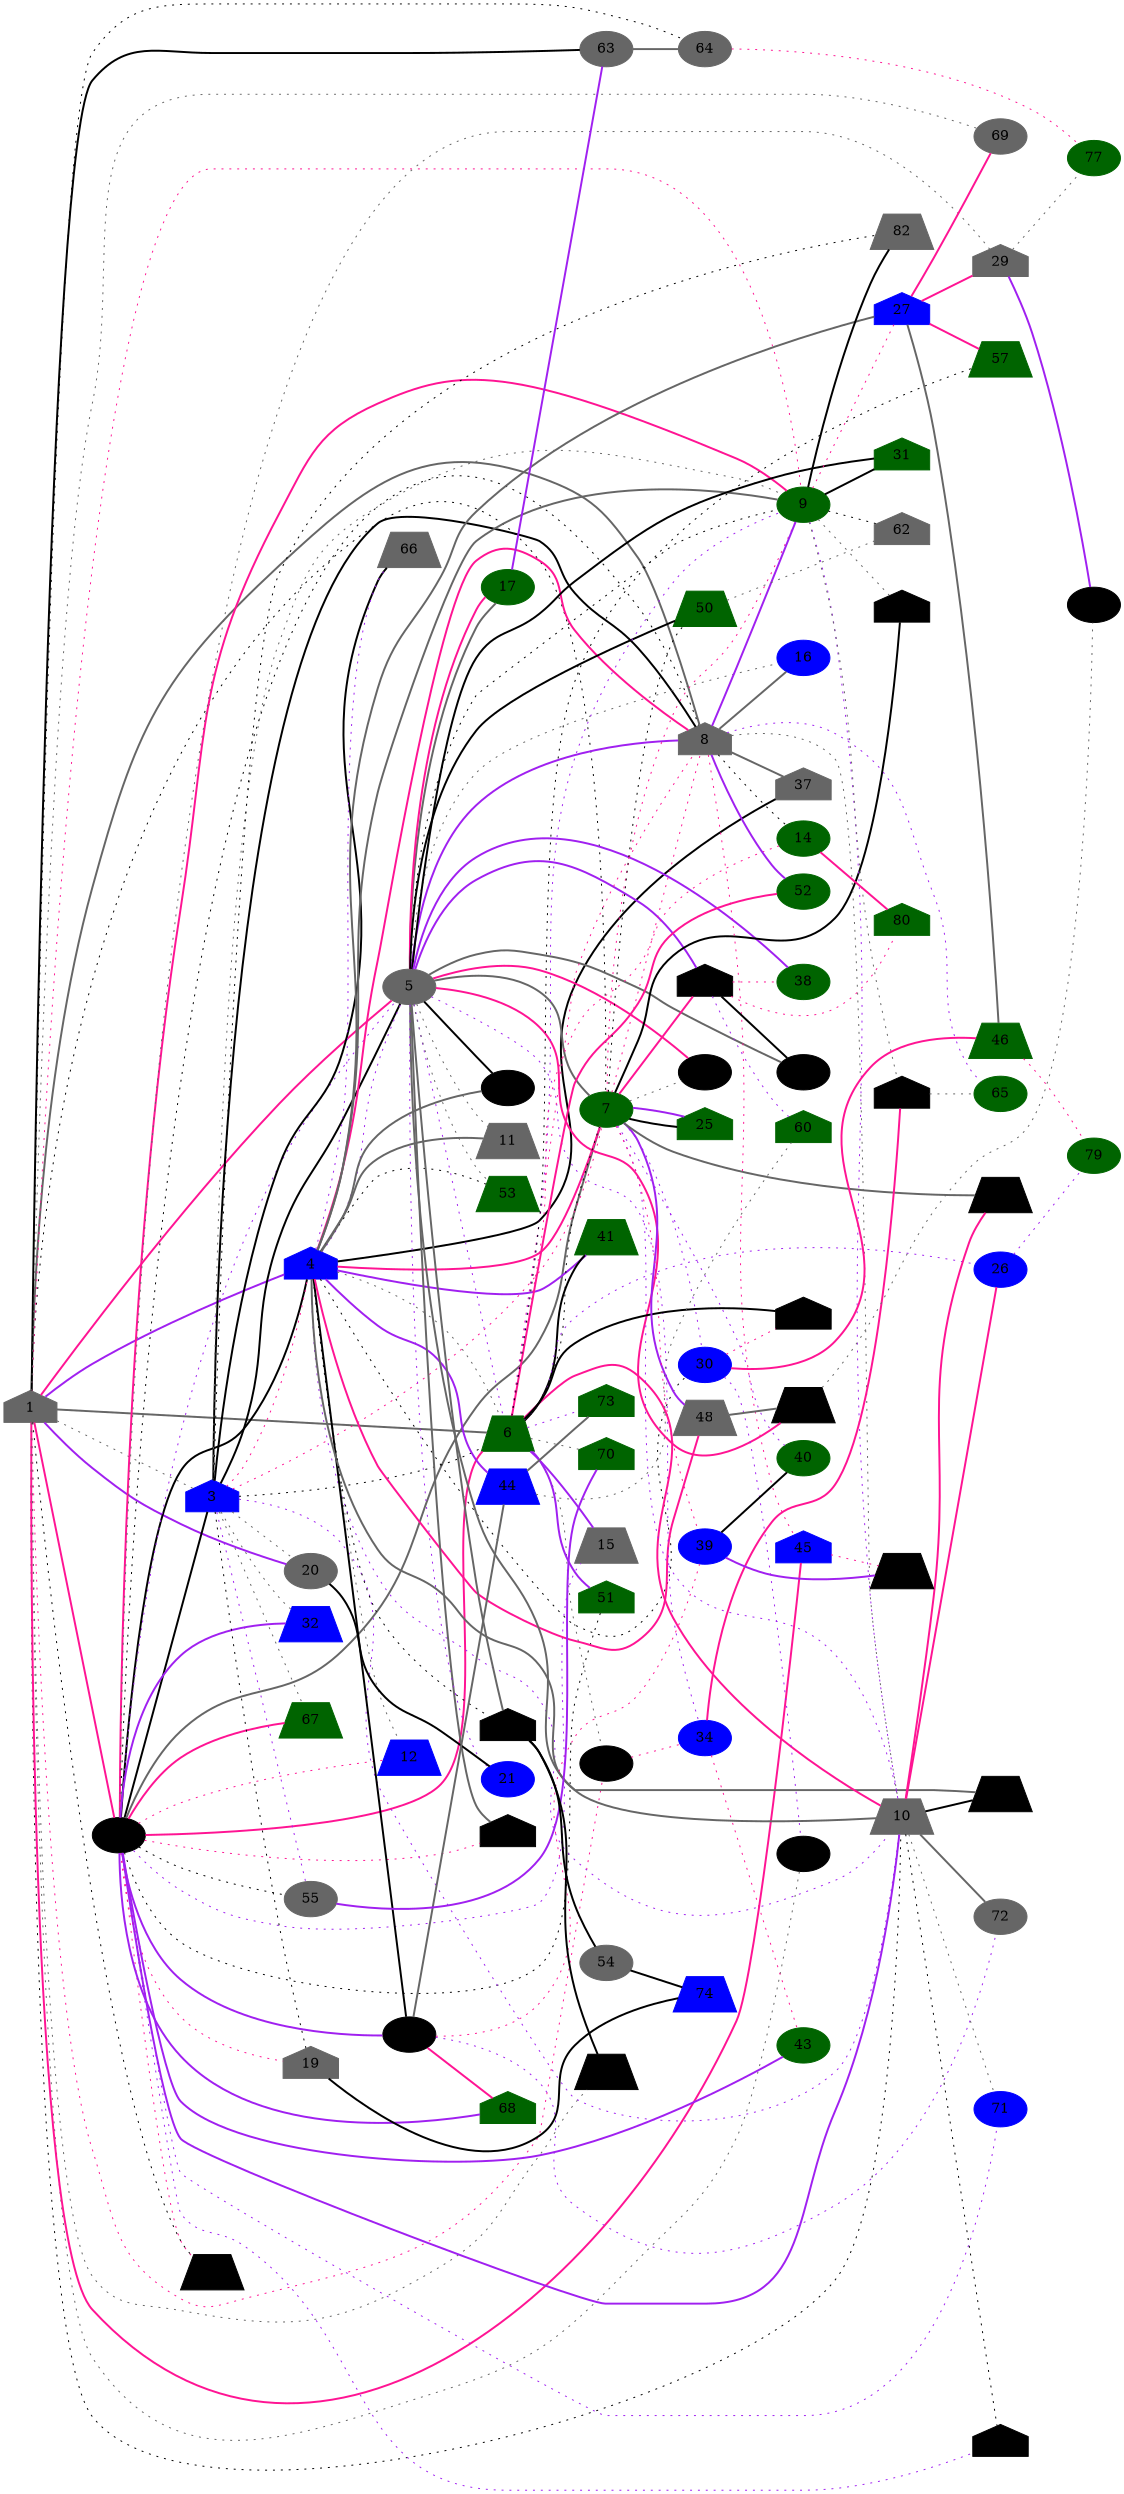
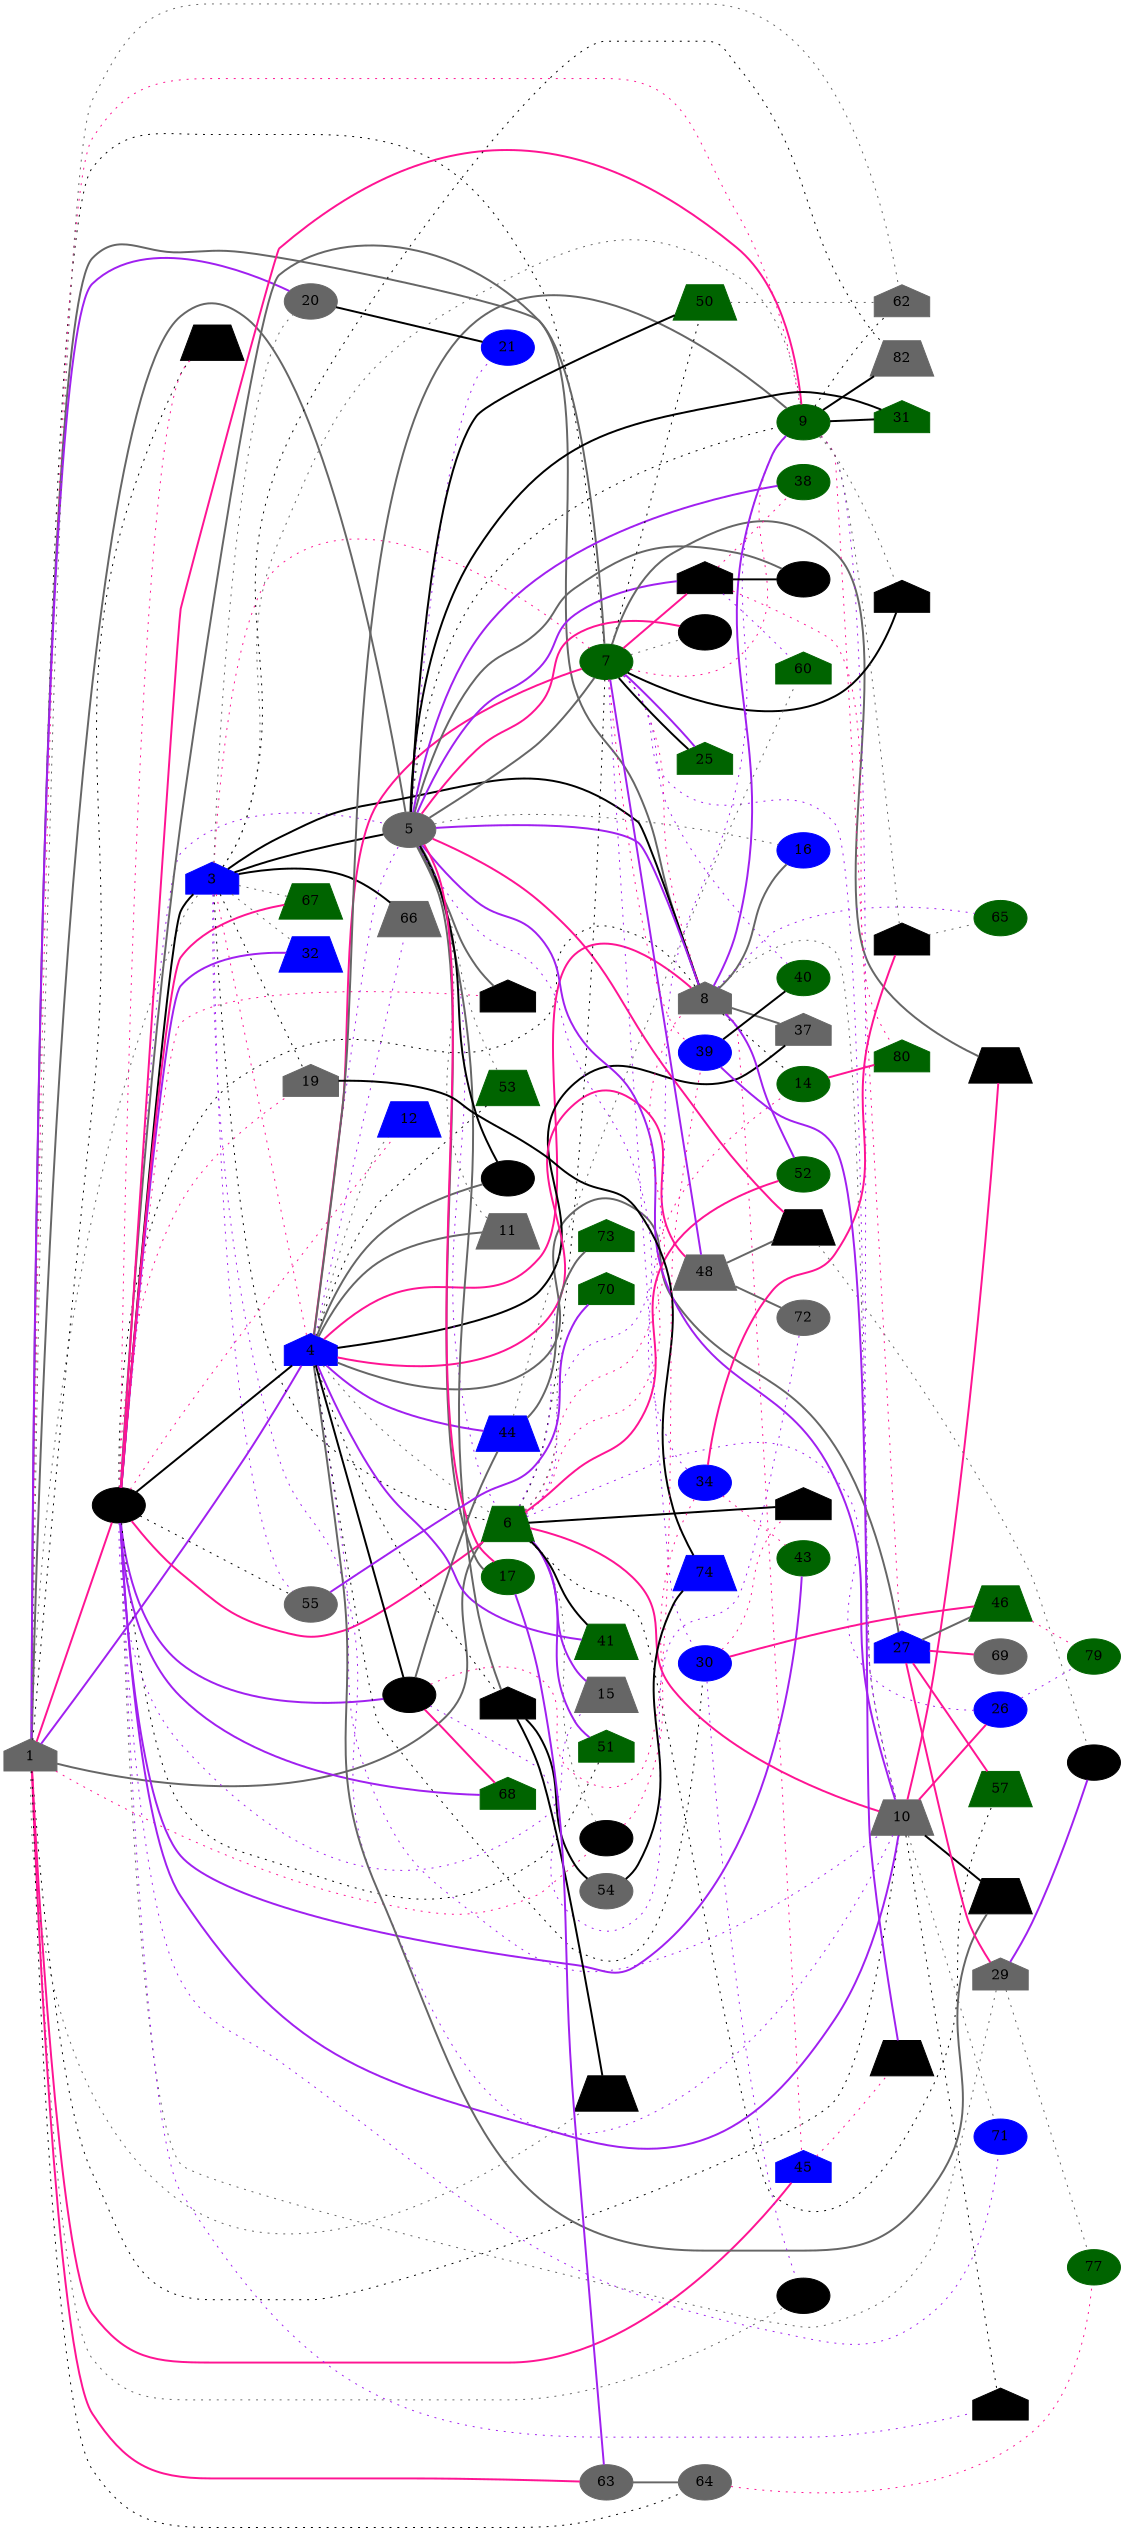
(128, 55) -> (75, 2349)
(101, 329) -> (86, 140)
(205, 1187) -> (89, 724)
(483, 1531) -> (712, 1354)
(953, 1868) -> (748, 1292)
